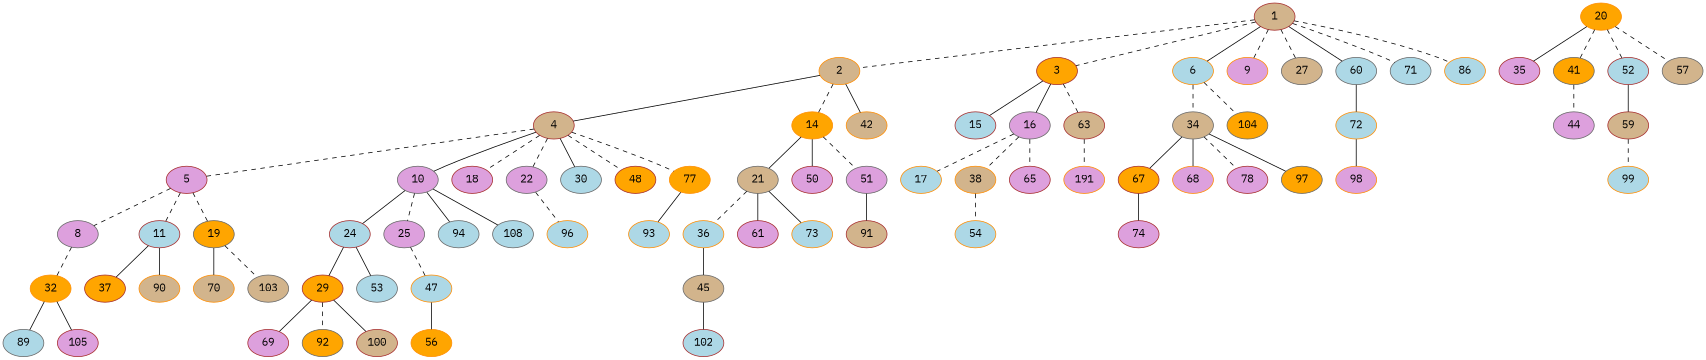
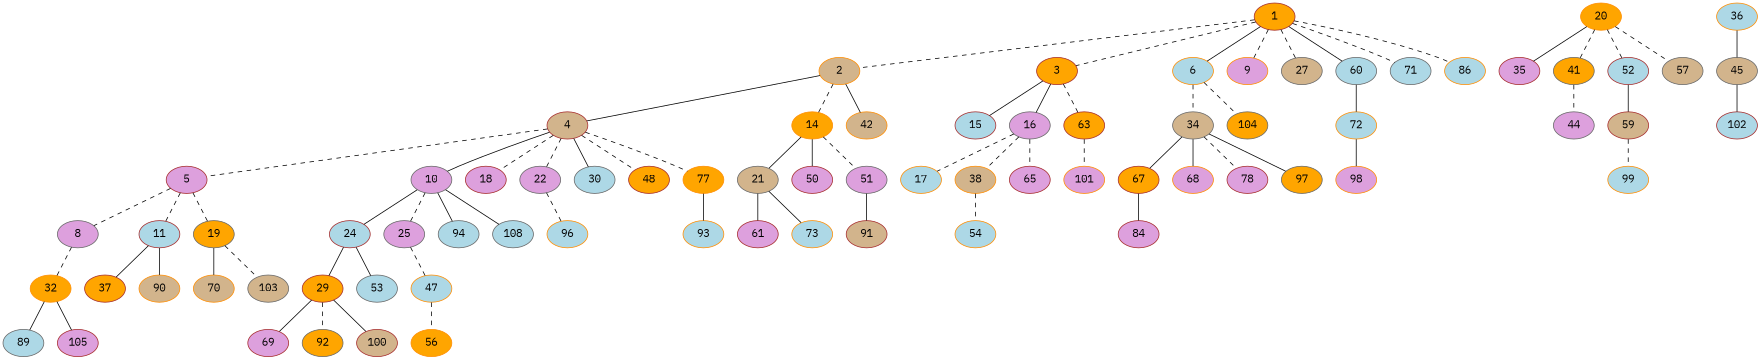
(1275, 17) -> (1275, 17)
(1084, 125) -> (1084, 125)
(1084, 180) -> (1084, 180)
(731, 207) -> none
(1139, 234) -> (1139, 234)
(431, 316) -> (431, 316)
